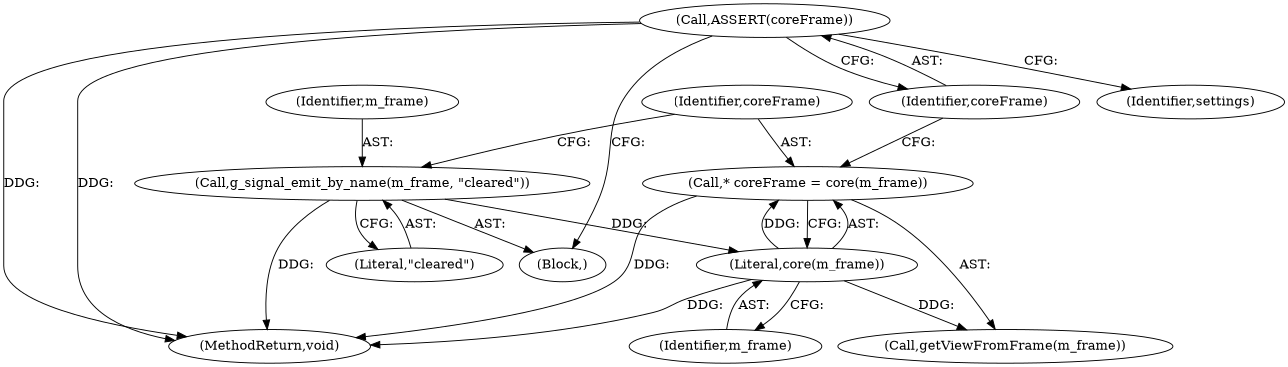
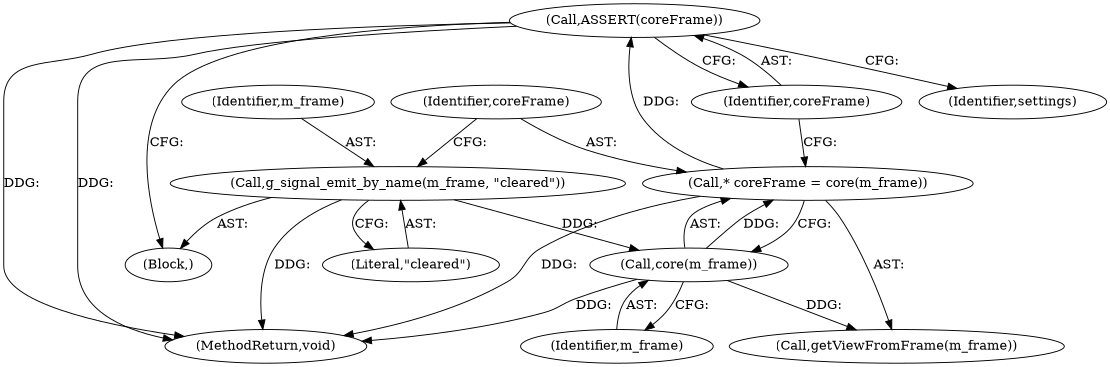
none -> (650, 127)
(807, 265) -> (689, 265)
